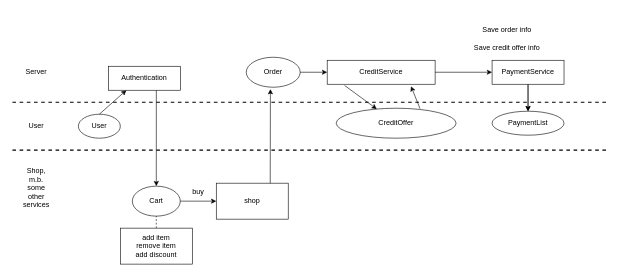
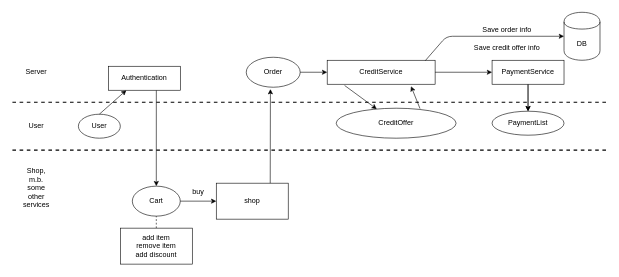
none -> (582, 36)
none -> (436, 48)
